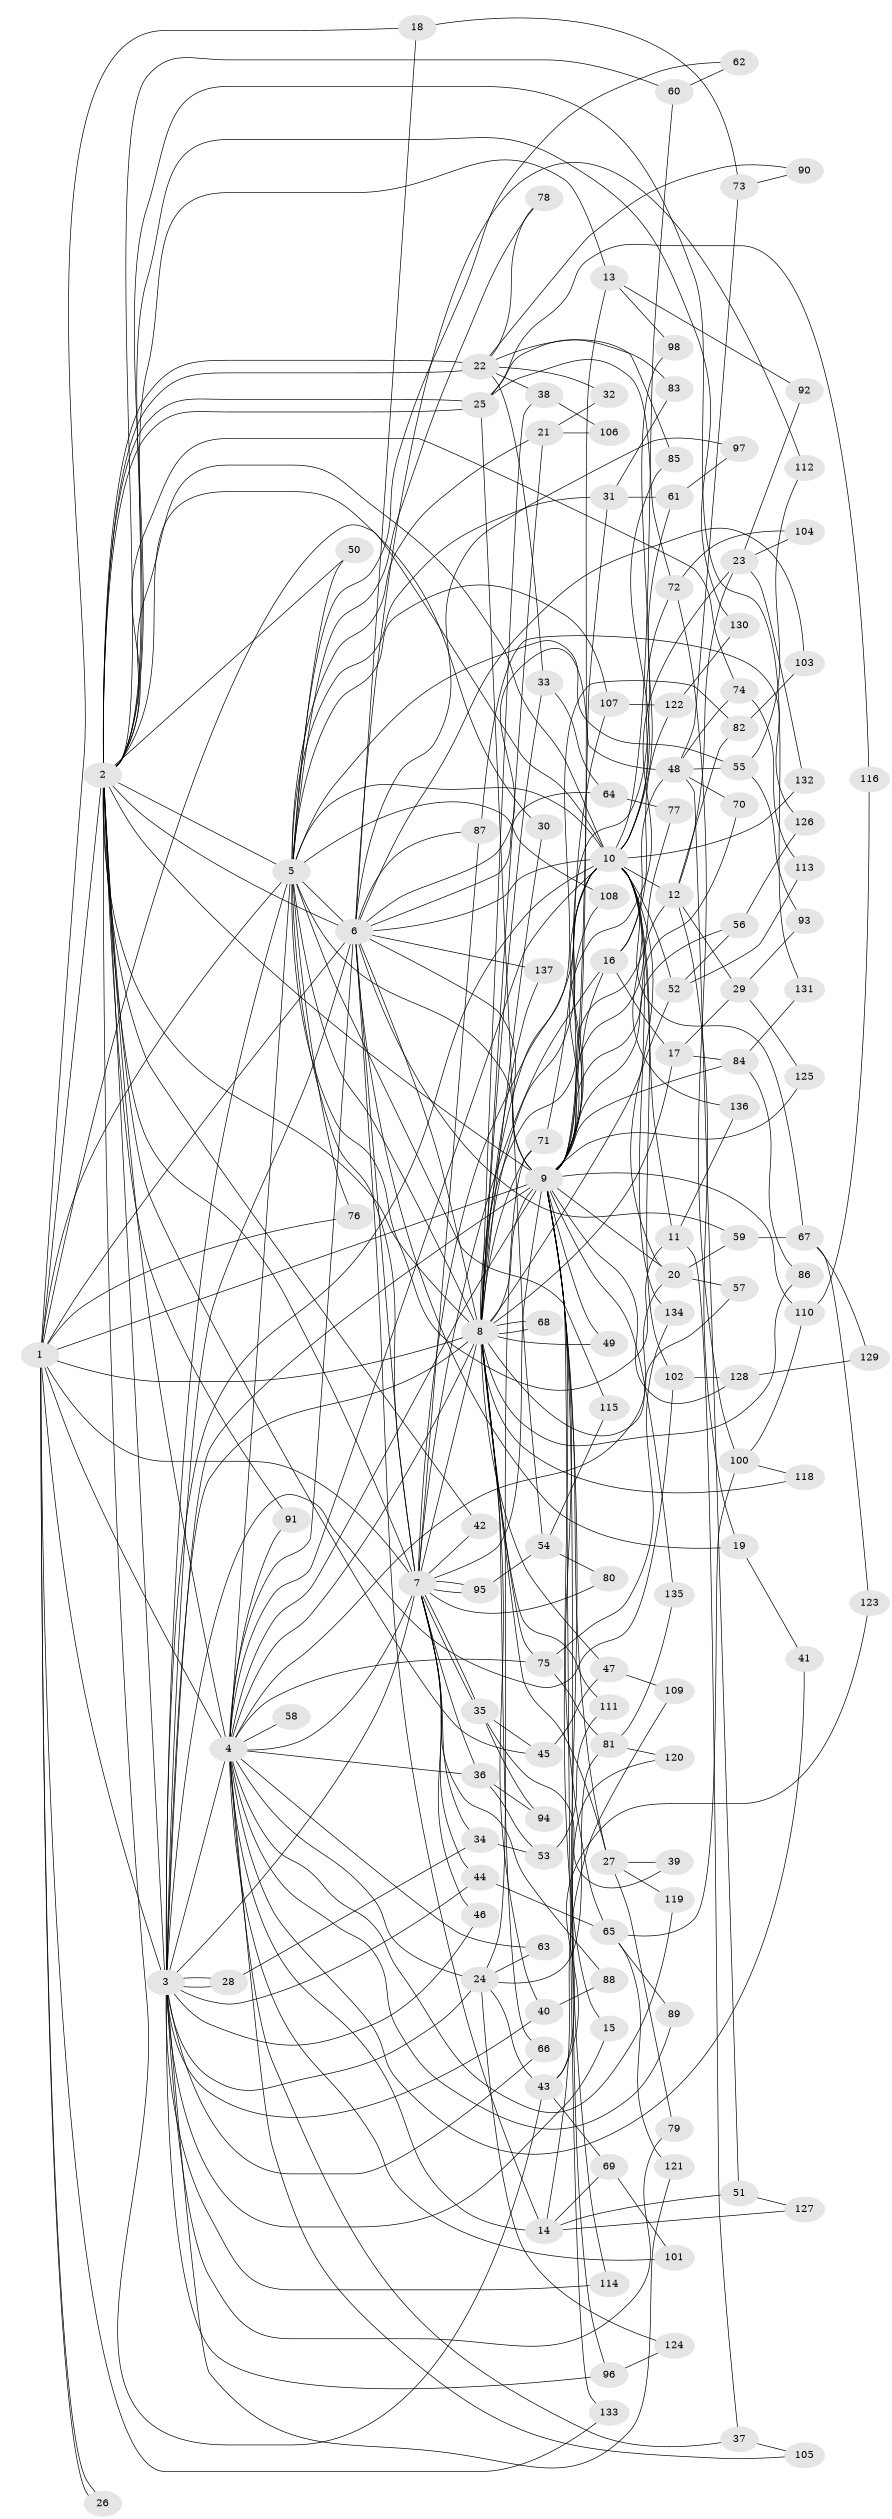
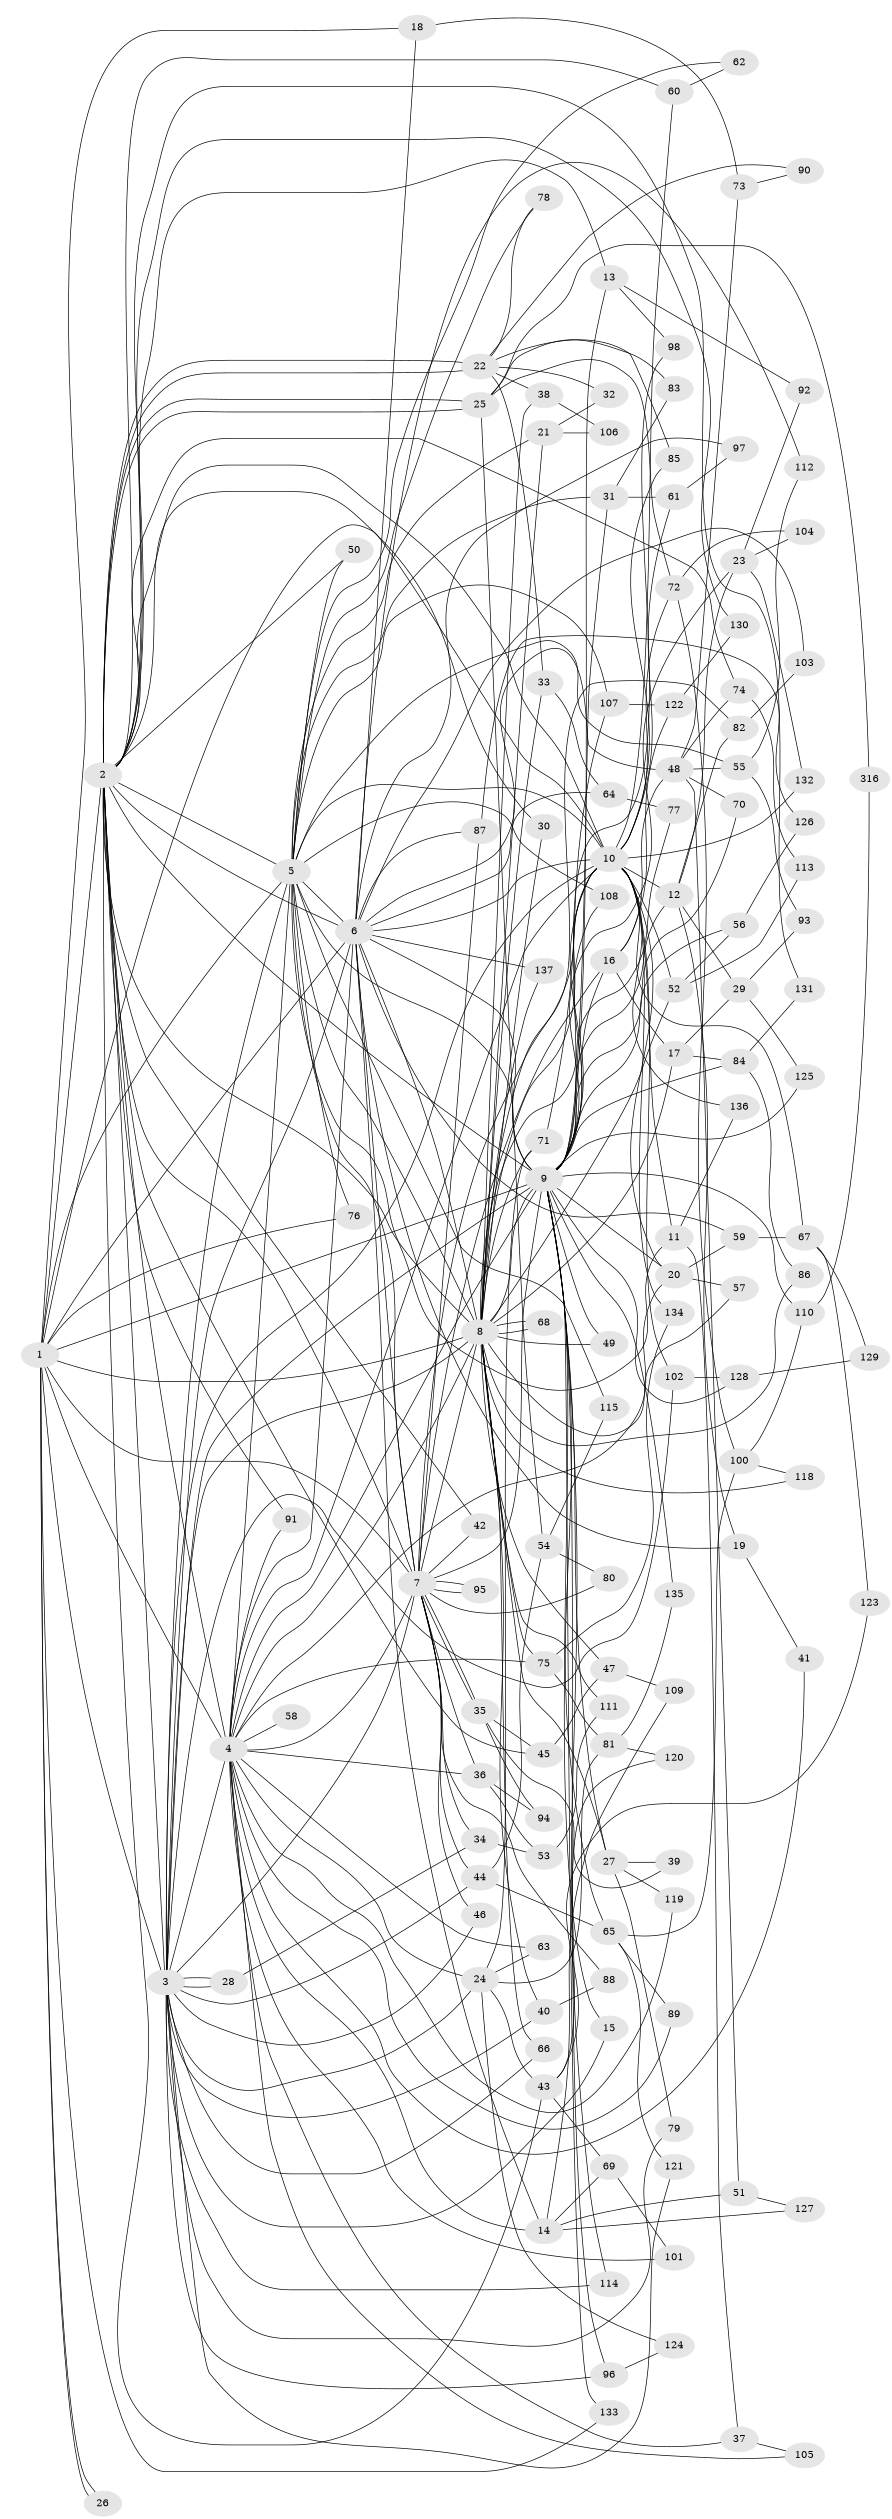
(870, 779) -> (870, 779)
(515, 1567) -> (520, 1715)
